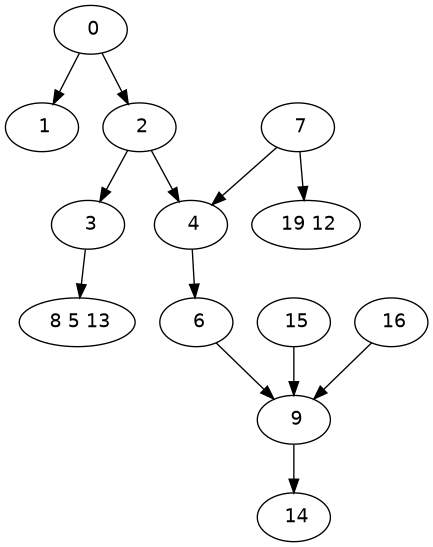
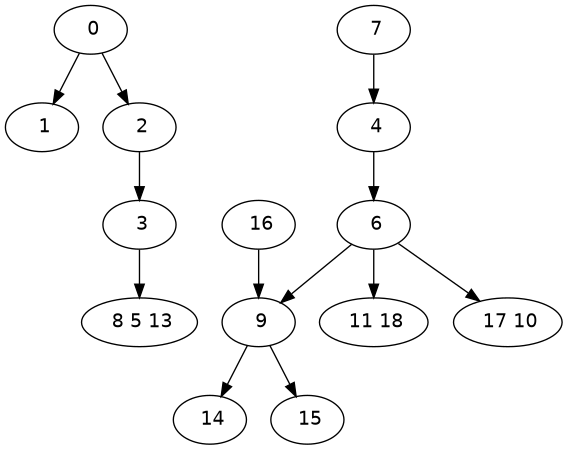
(162, 170) -> none
(306, 225) -> none
none -> (374, 322)
none -> (508, 322)
(294, 364) -> (280, 365)
